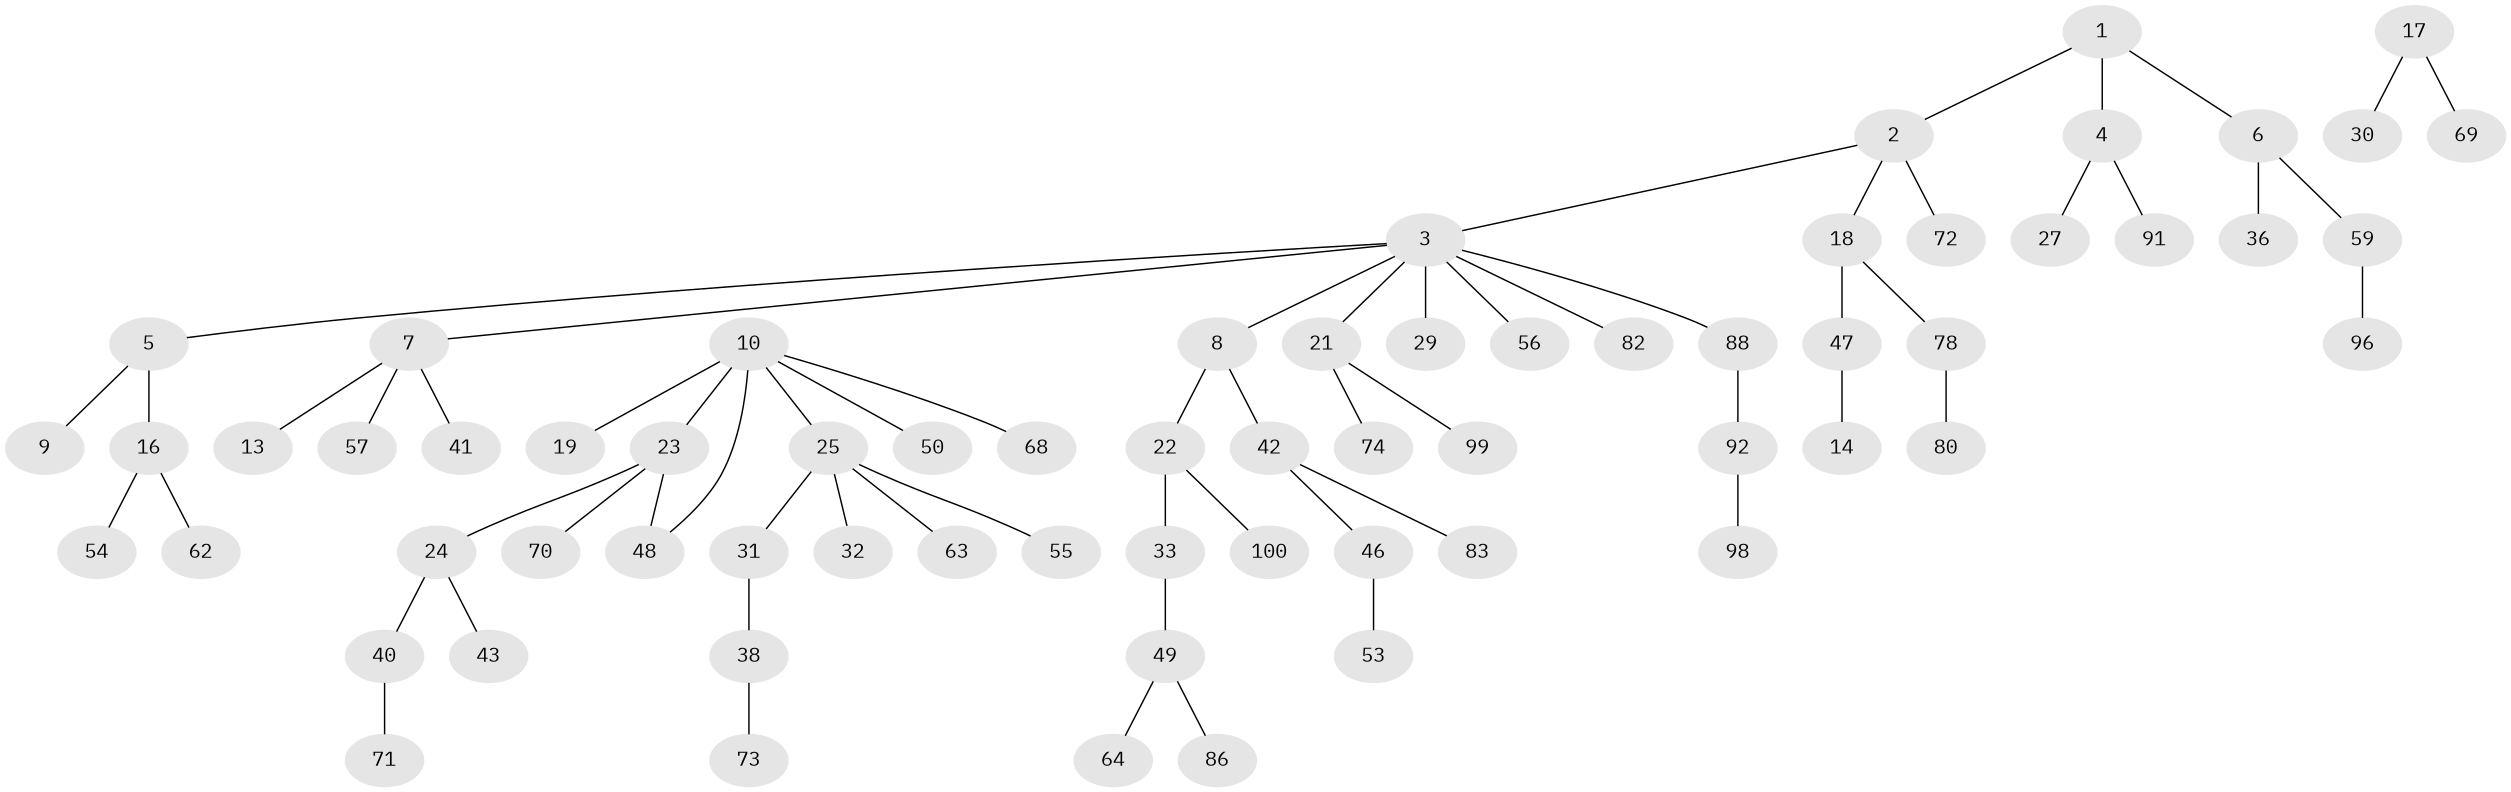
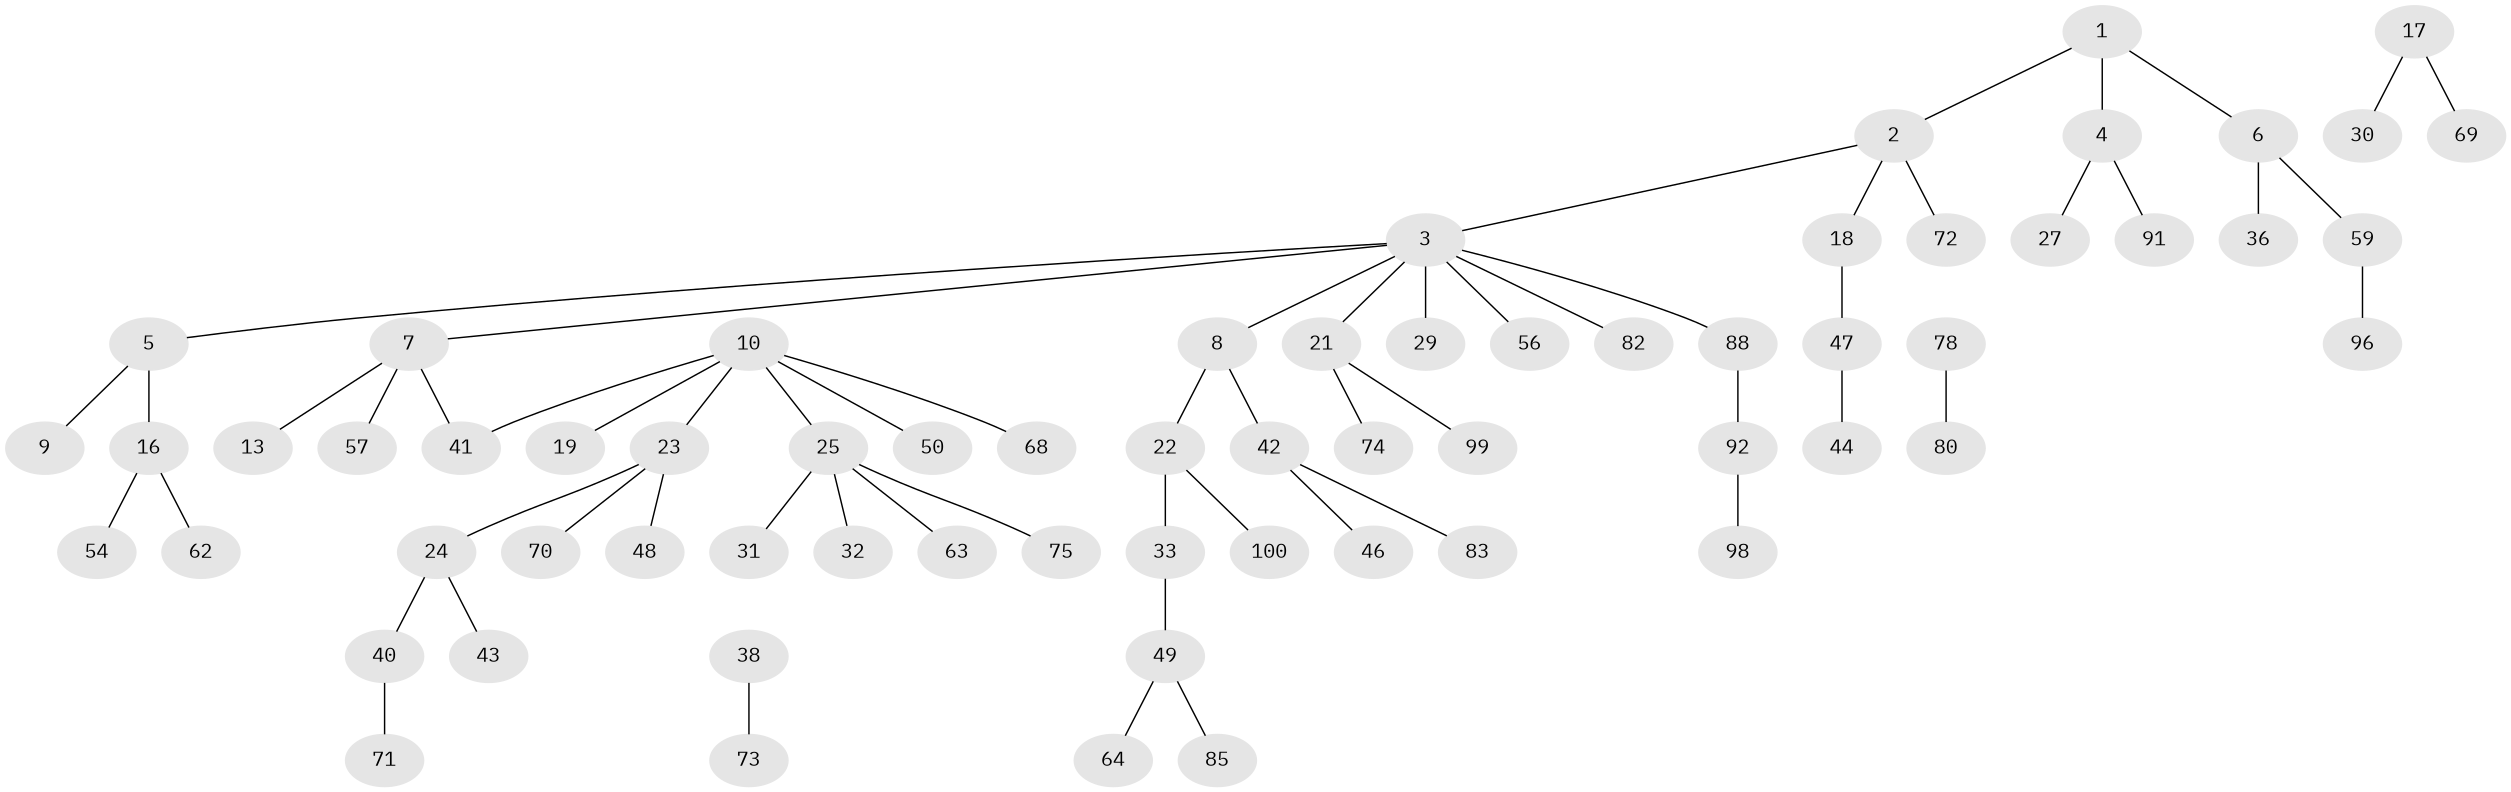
(1894, 292) -> none
(1842, 448) -> (1842, 448)
(728, 461) -> (602, 390)
(1061, 552) -> (1061, 552)
(749, 605) -> none
(1374, 656) -> none
(1217, 761) -> (1217, 761)
